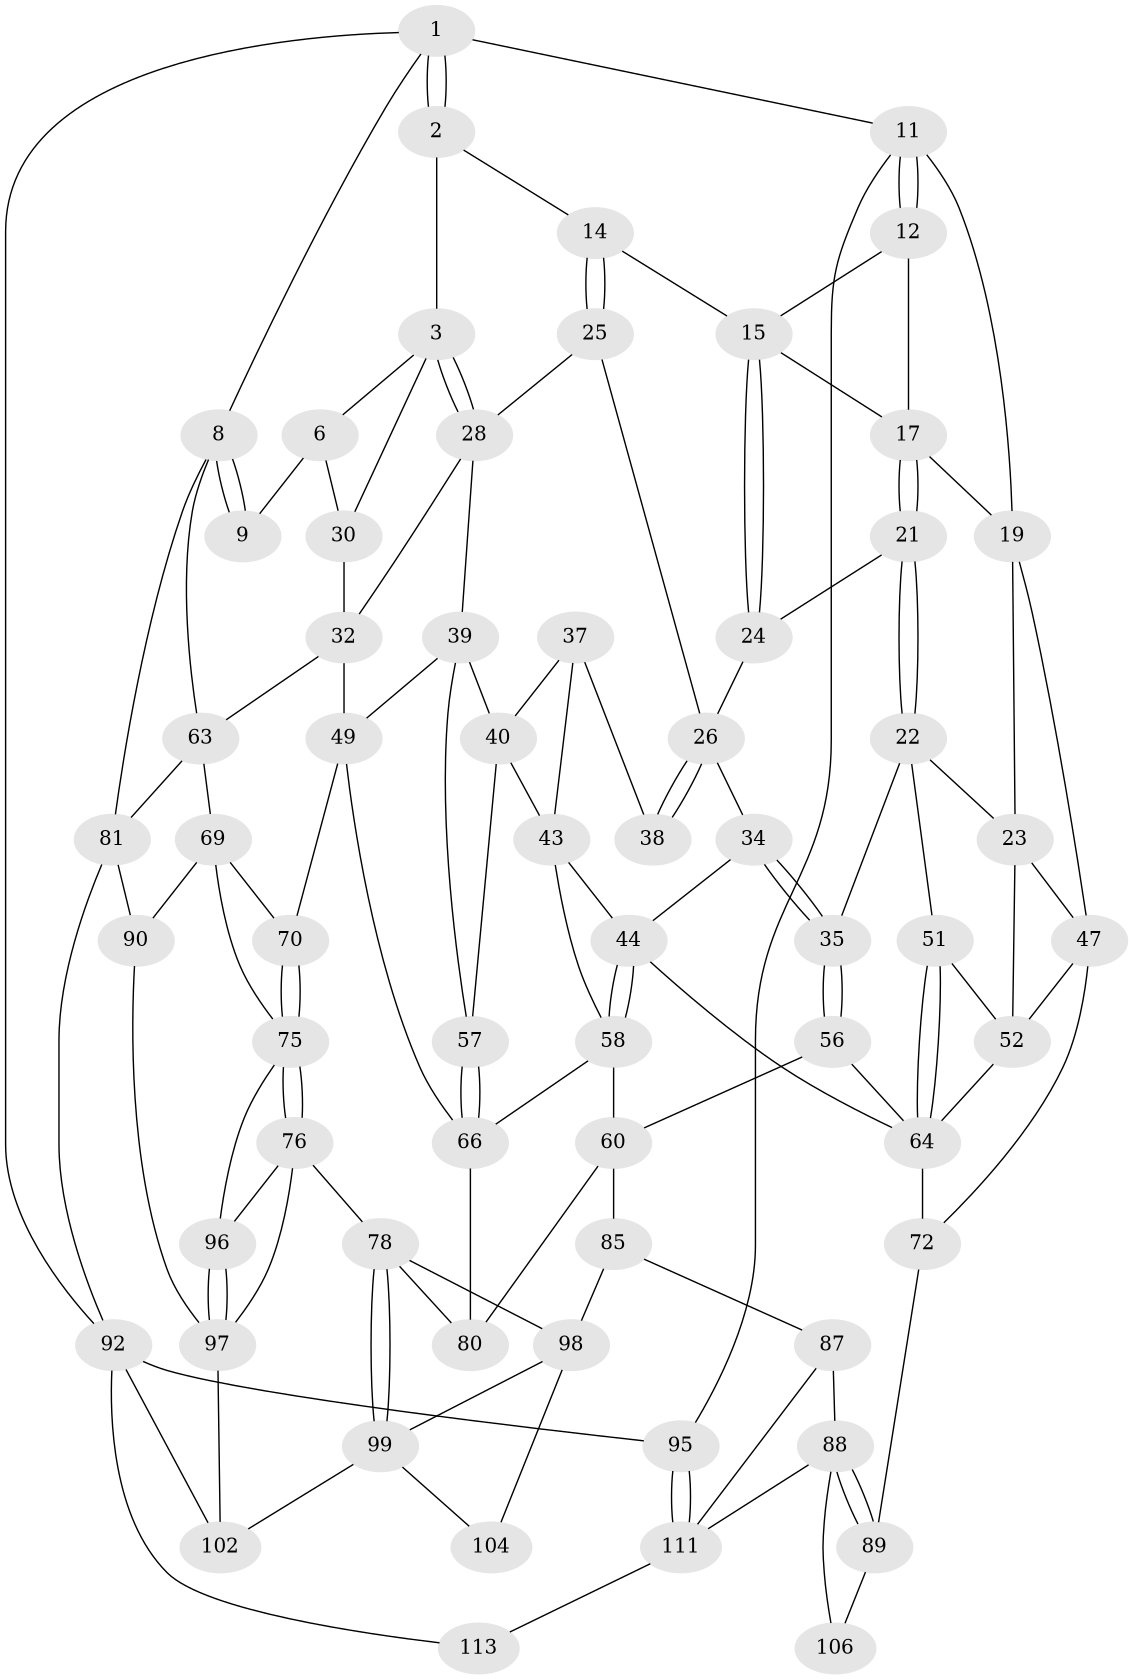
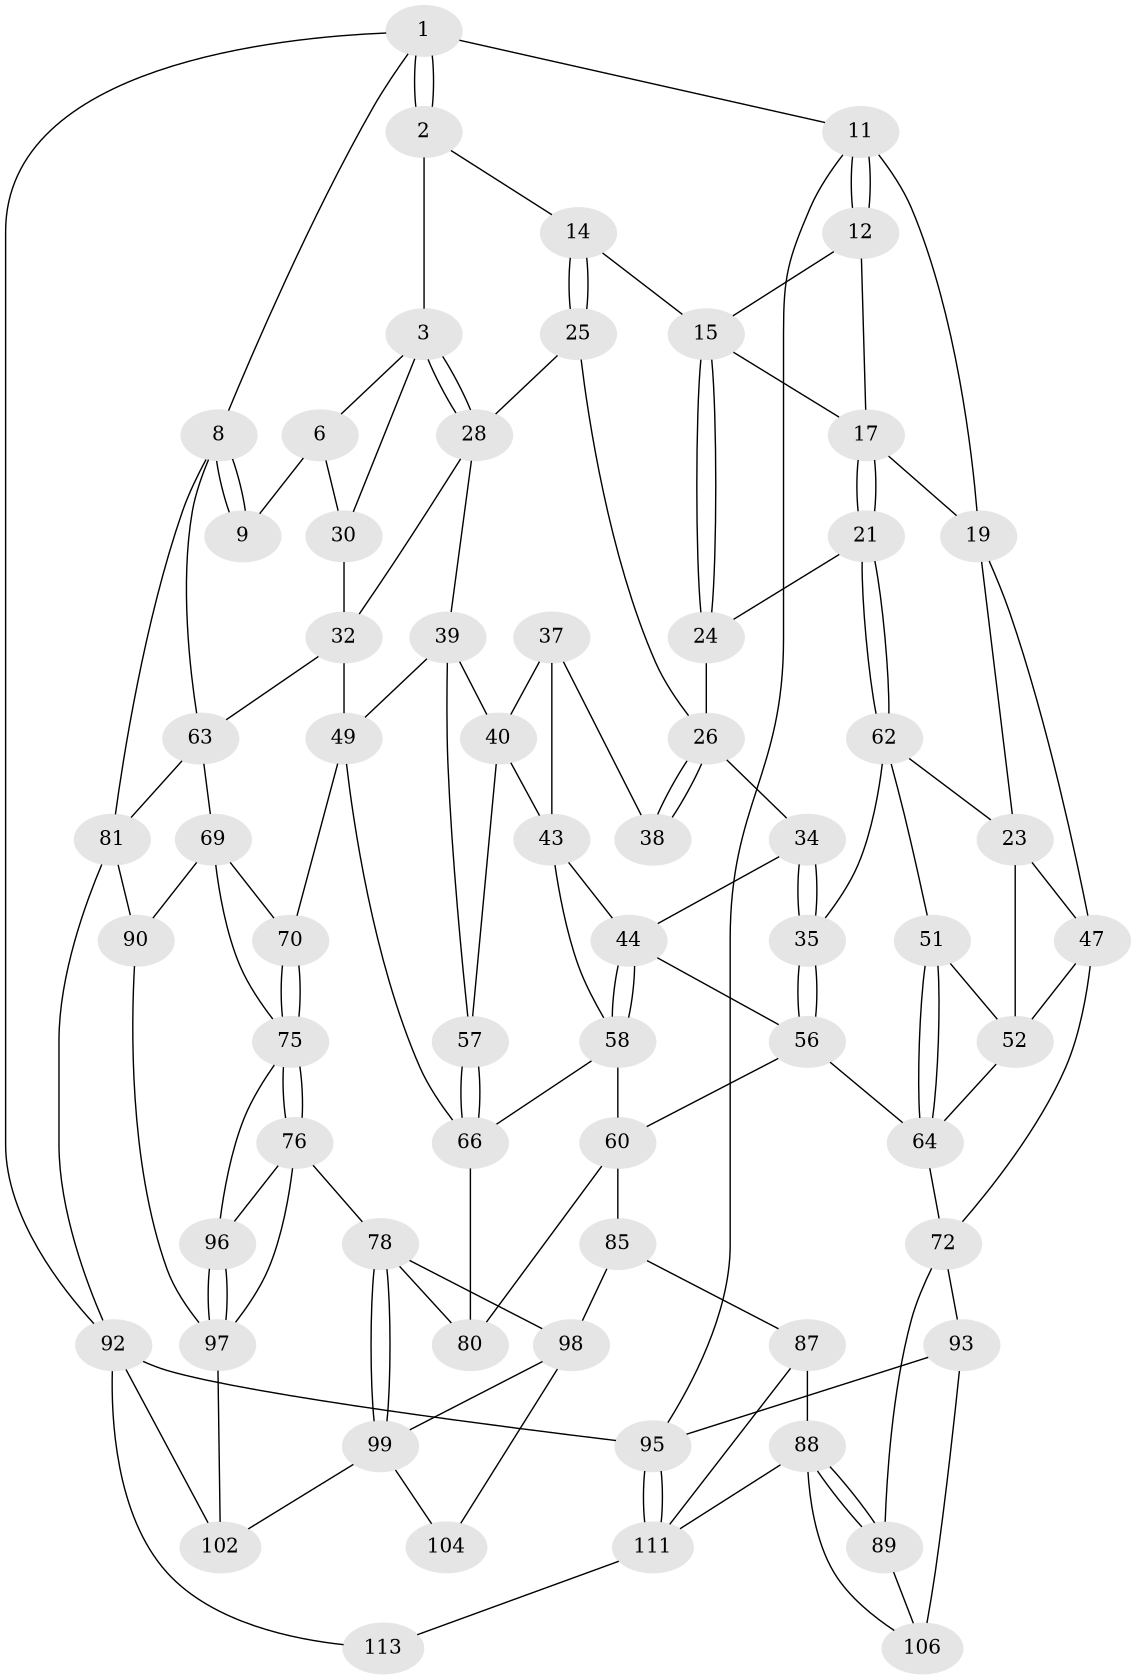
(908, 739) -> (885, 739)
(764, 1055) -> (718, 991)
none -> (962, 1345)
